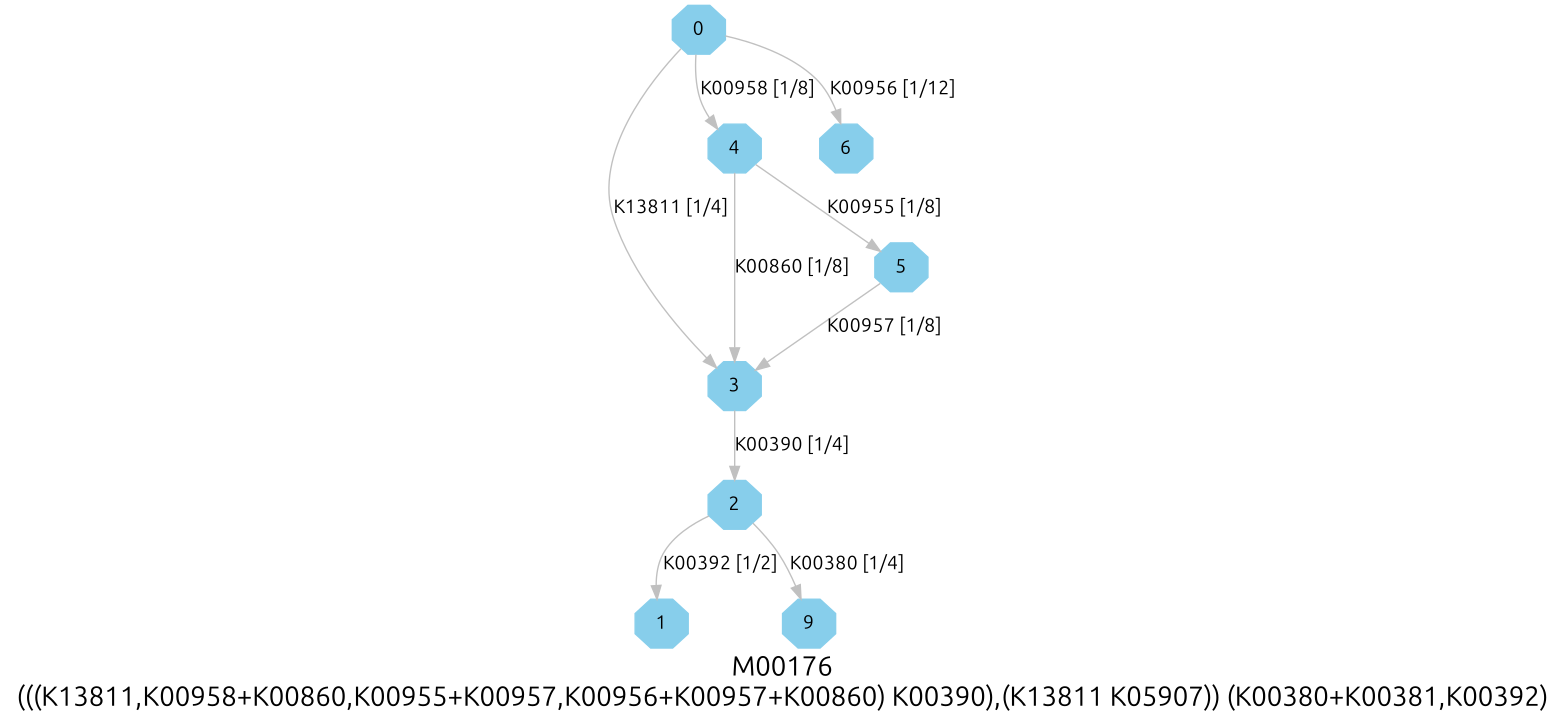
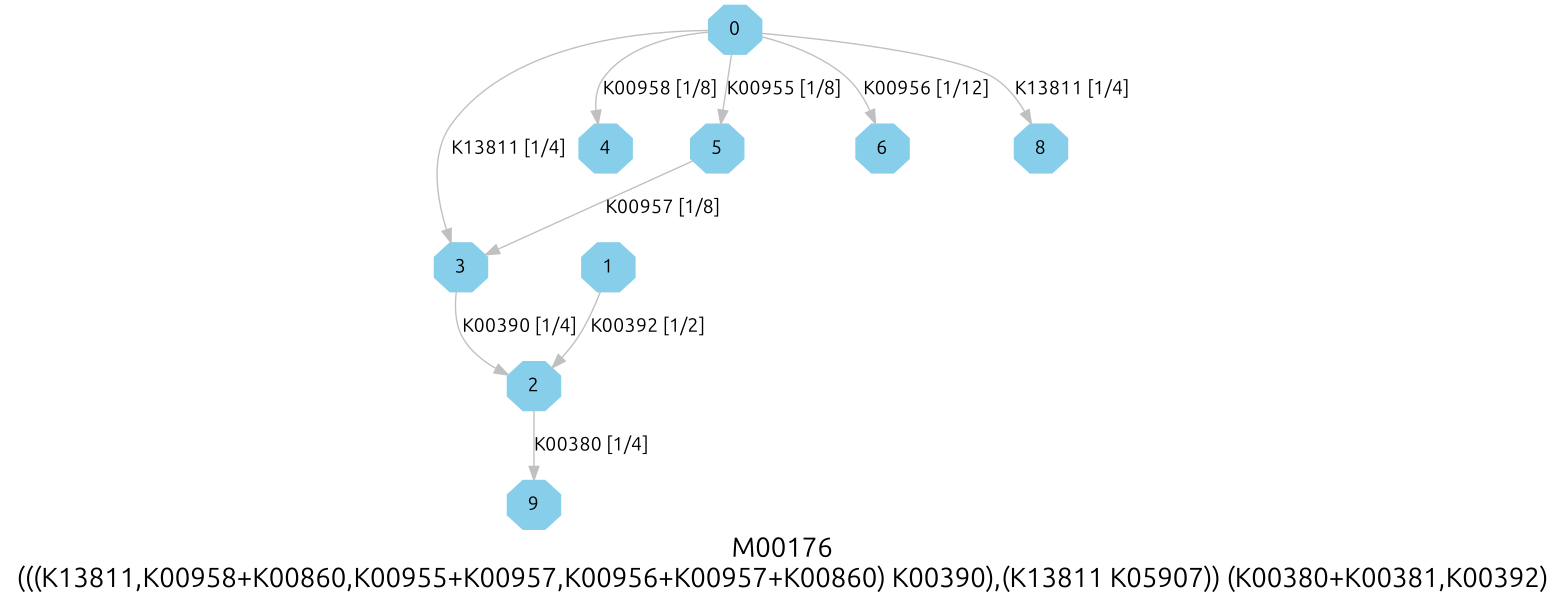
none -> (1041, 149)
(812, 204) -> (727, 82)
(735, 260) -> none
(671, 543) -> (584, 327)
